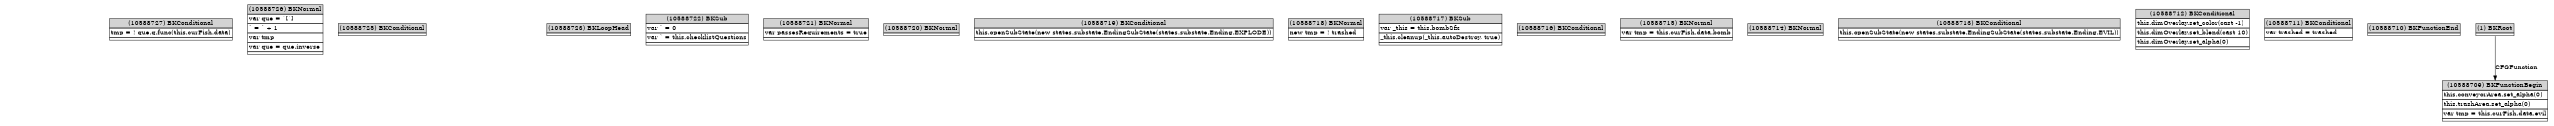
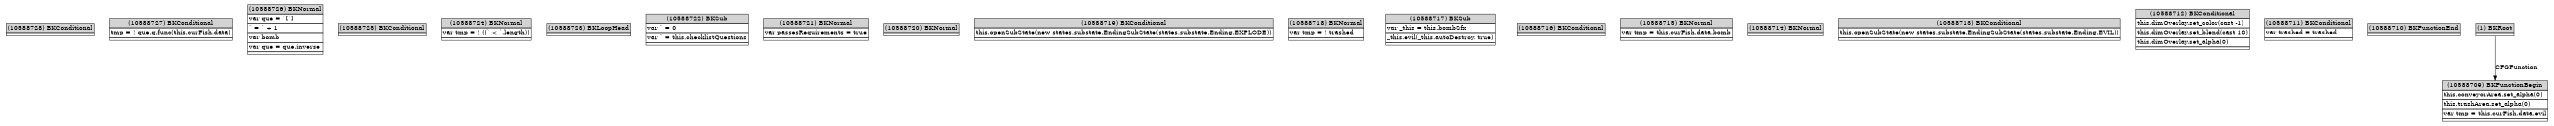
none -> (50, 29)
none -> (486, 29)
(1323, 33) -> (1322, 33)
(262, 37) -> (264, 37)
(1440, 37) -> (1440, 37)
